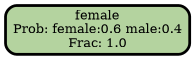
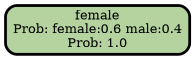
(98, 30) -> (98, 30)
